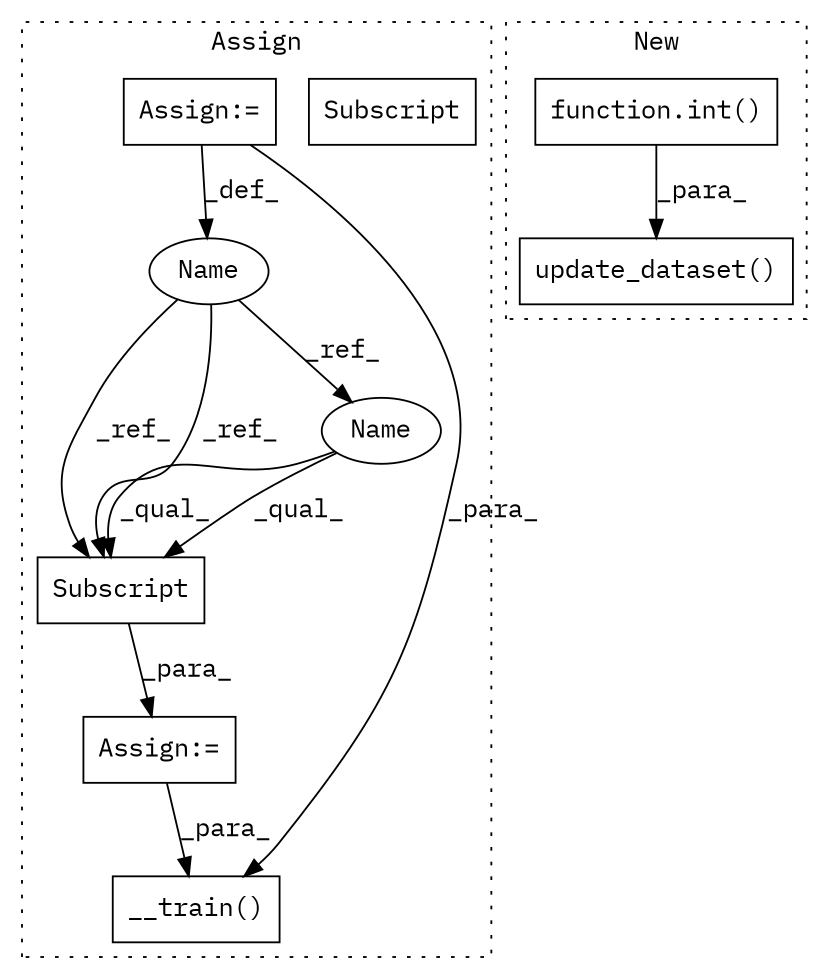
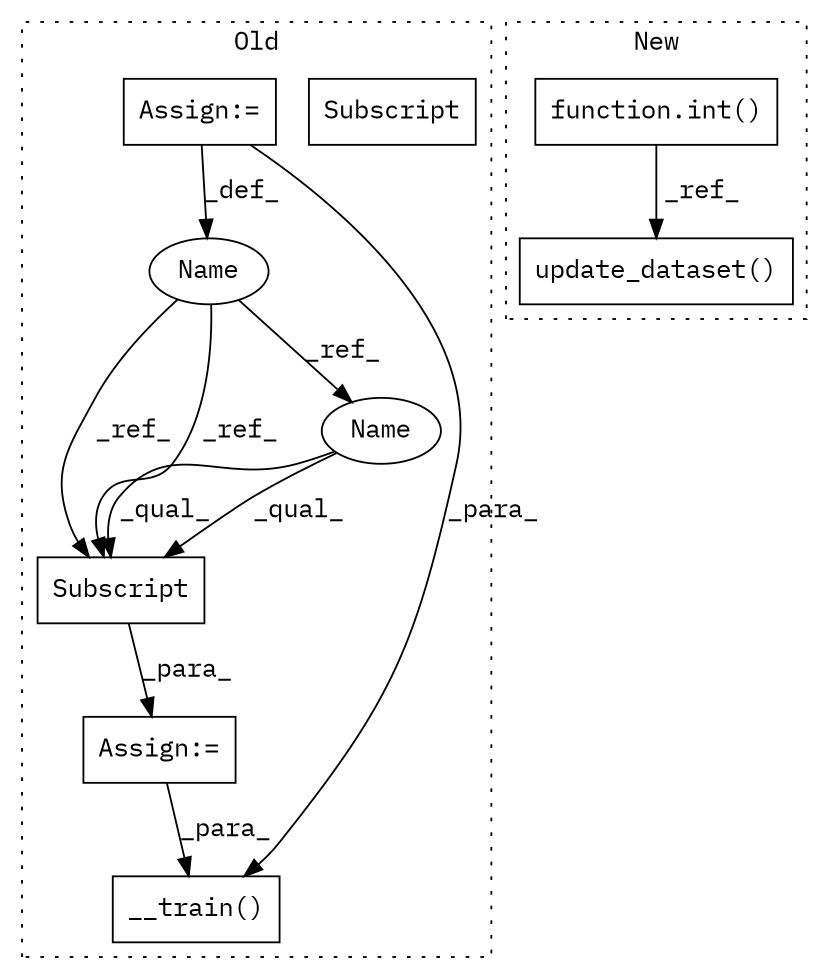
(257, 43) -> (257, 43)
(702, 192) -> (702, 192)
